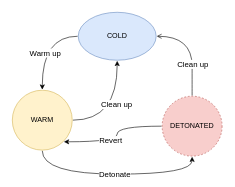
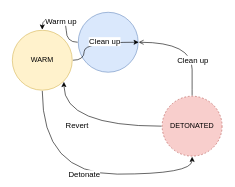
(117, 36) -> (108, 42)
(42, 120) -> (42, 60)
